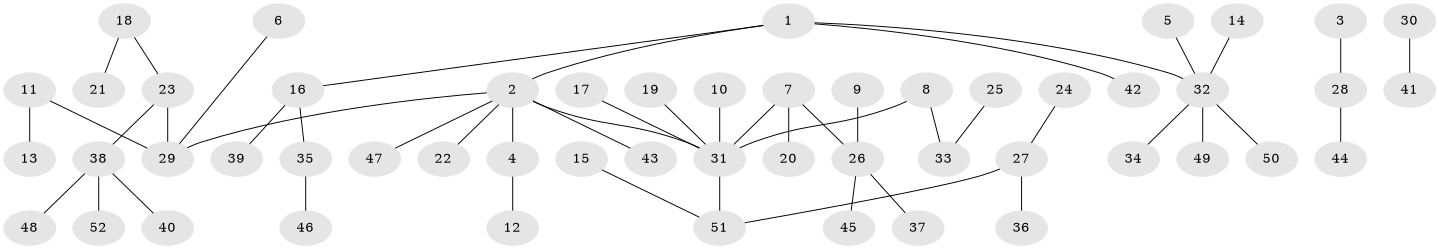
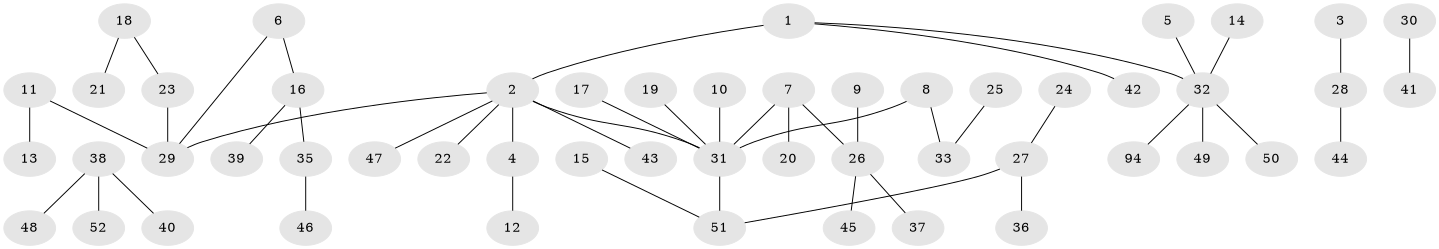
(543, 56) -> (288, 56)
(133, 124) -> none
(1134, 159) -> (1134, 159)
